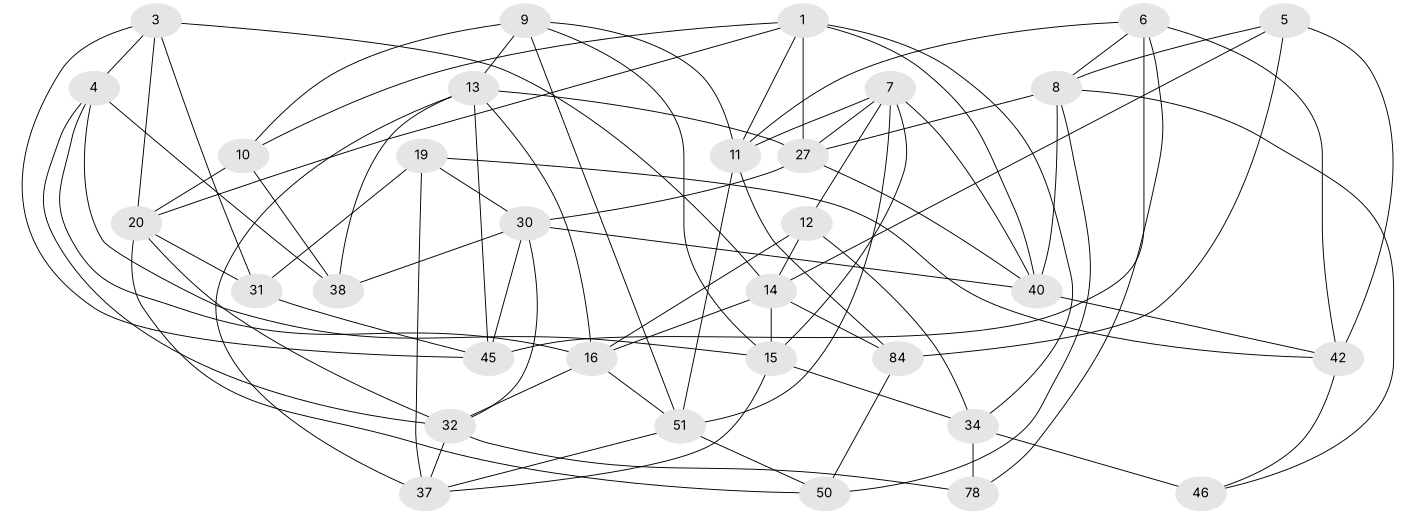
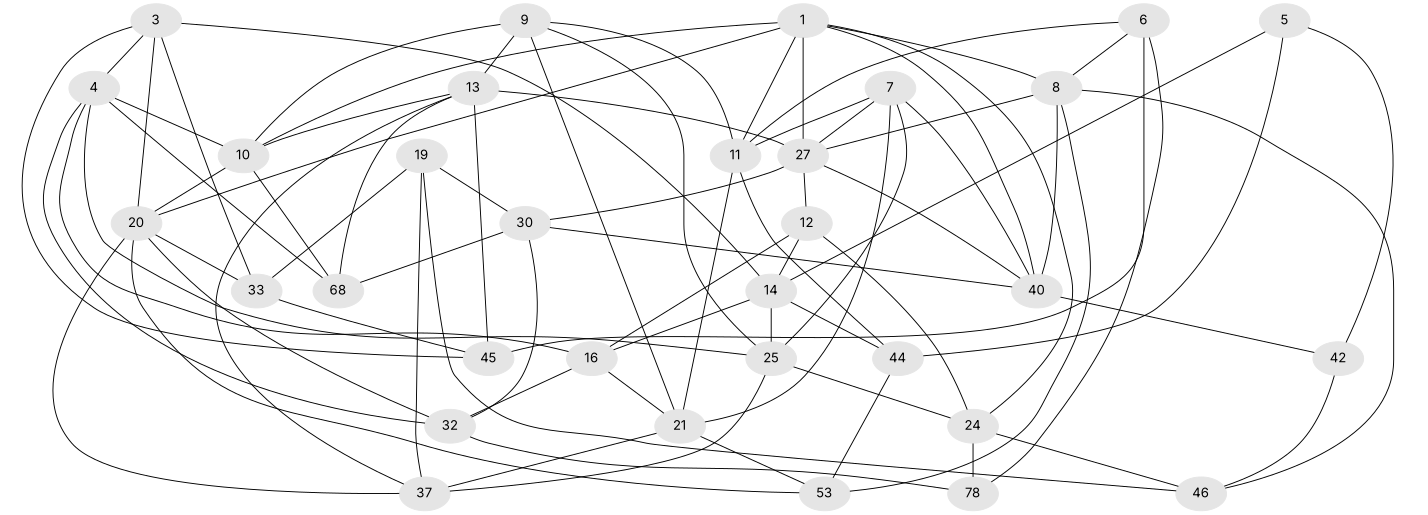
(1168, 50) -> (917, 44)
none -> (169, 122)
(1320, 142) -> none
(849, 156) -> (805, 190)
(559, 206) -> (356, 117)
(871, 220) -> (681, 447)
(257, 291) -> (257, 291)
(338, 291) -> (338, 291)
(507, 291) -> none
(771, 359) -> (771, 359)
(898, 359) -> (898, 359)
(680, 426) -> (680, 426)
(973, 426) -> (973, 426)
(437, 460) -> (120, 468)
(825, 494) -> (825, 494)
